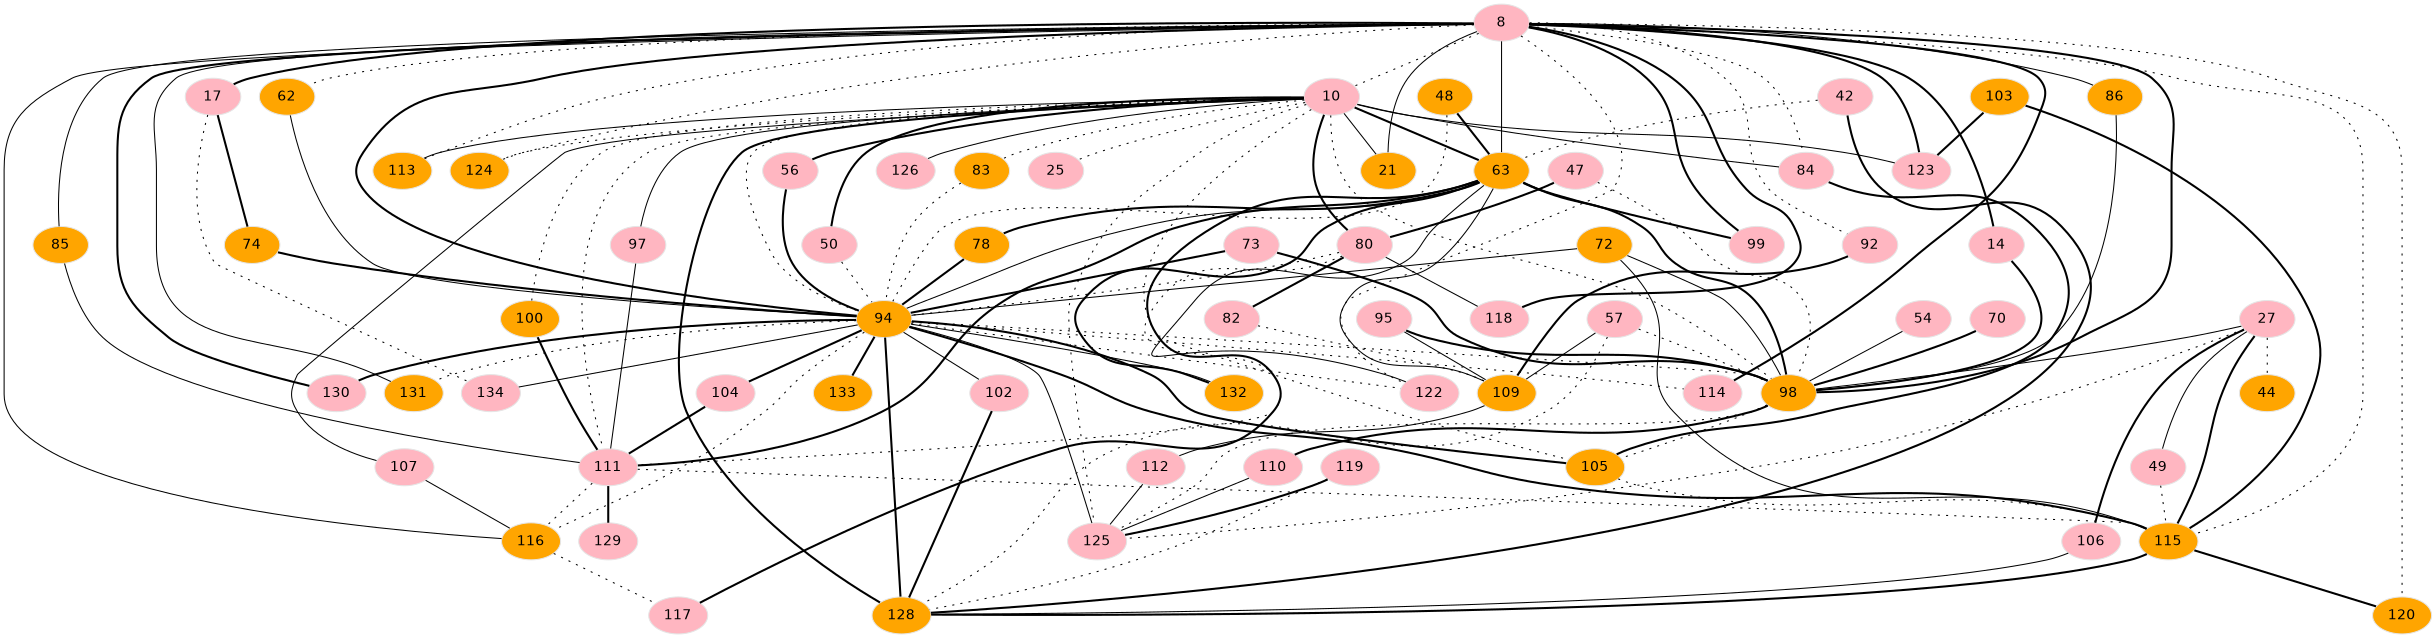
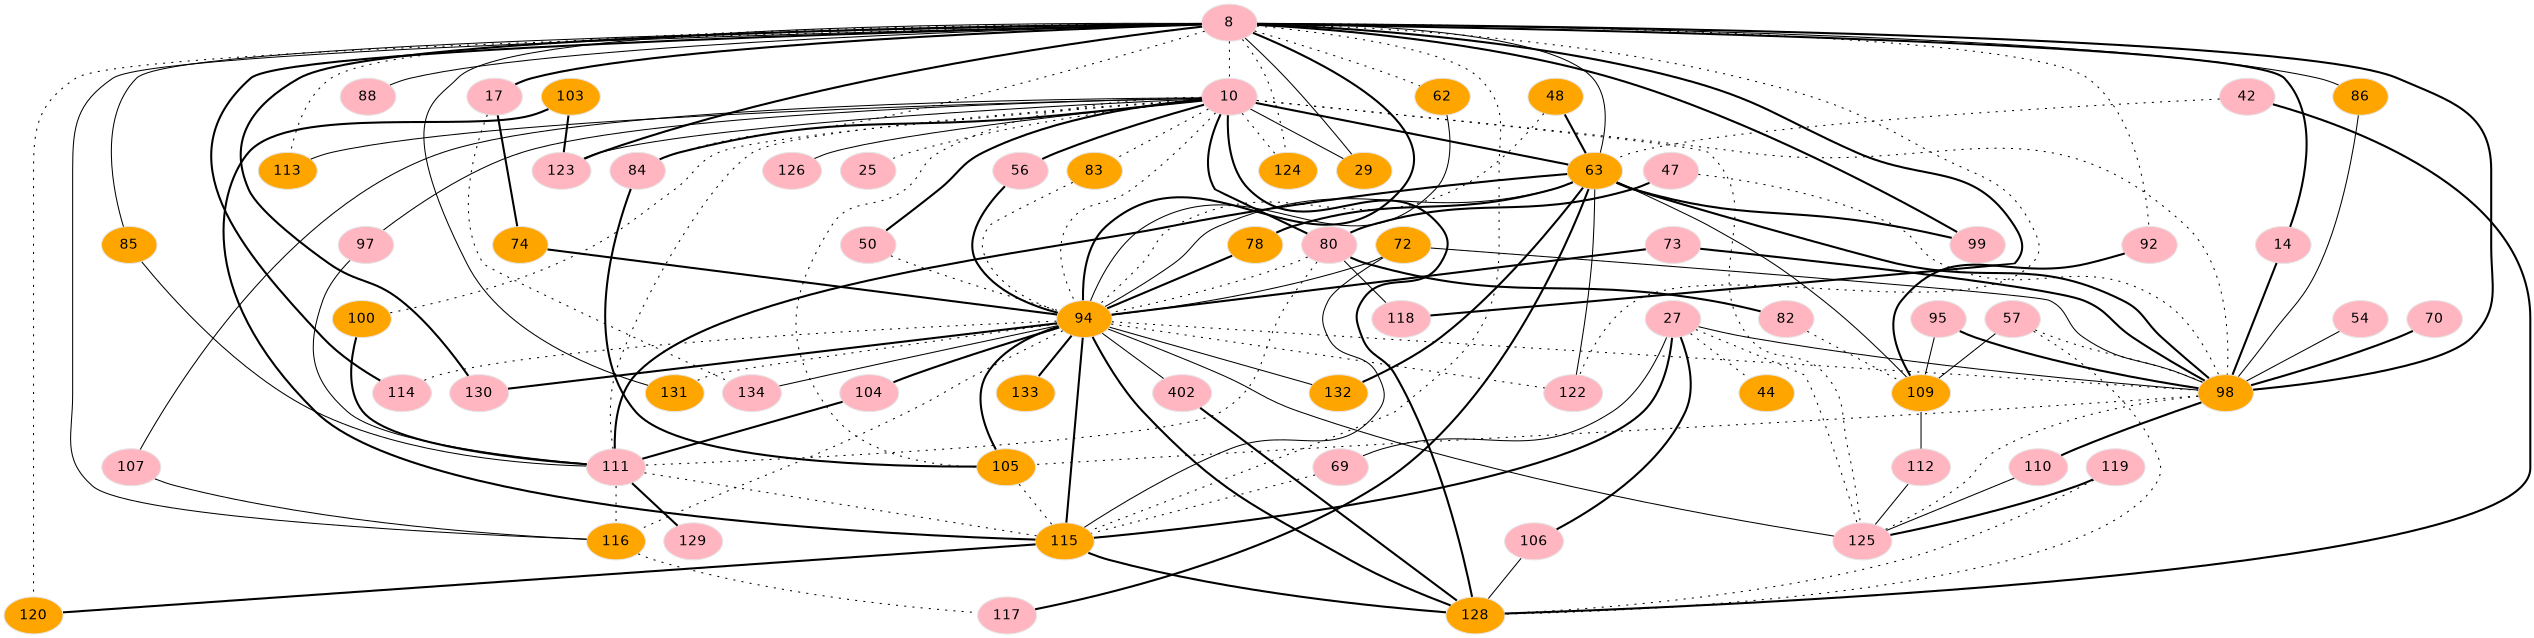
none -> (368, 97)
(1557, 139) -> (930, 123)
(1388, 171) -> (1364, 171)
(999, 393) -> (1182, 393)
(2158, 467) -> (1341, 467)
